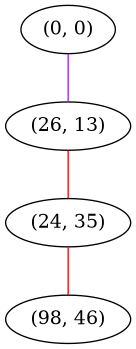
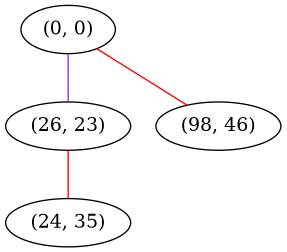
(68, 126) -> (68, 126)
(68, 271) -> (142, 77)
